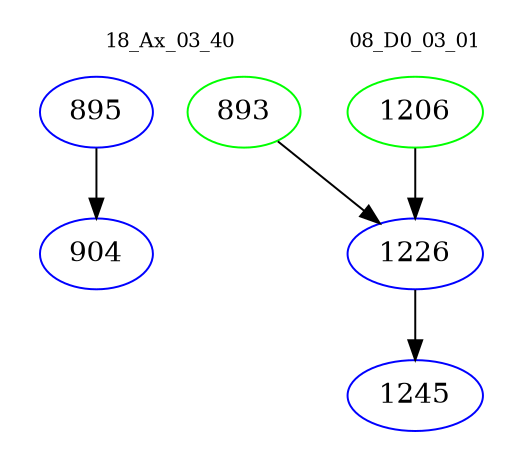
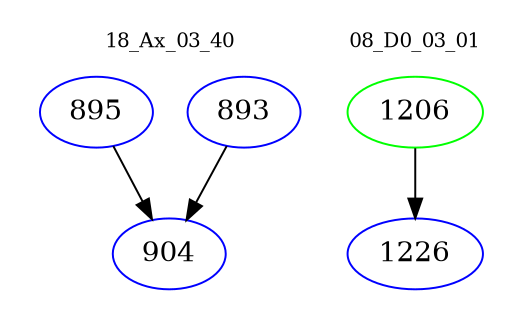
(244, 112) -> (244, 112)
(304, 162) -> (211, 174)
(415, 396) -> none
